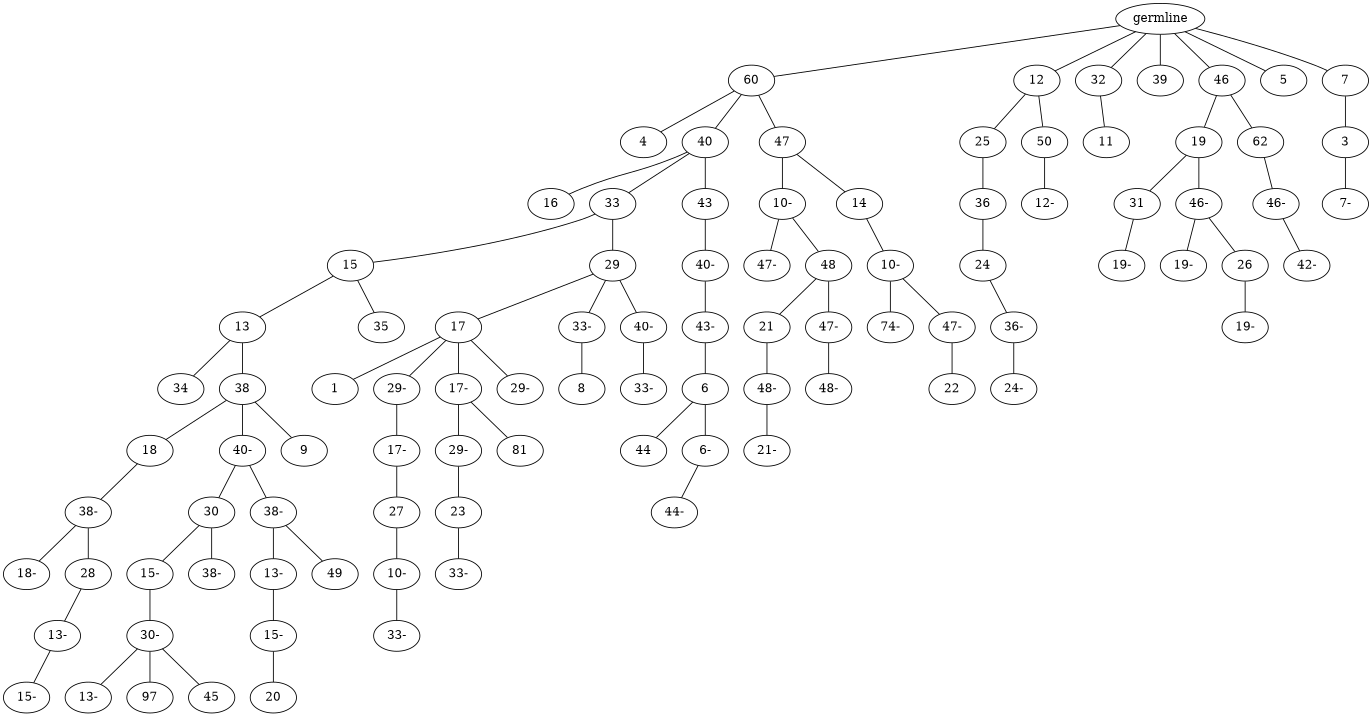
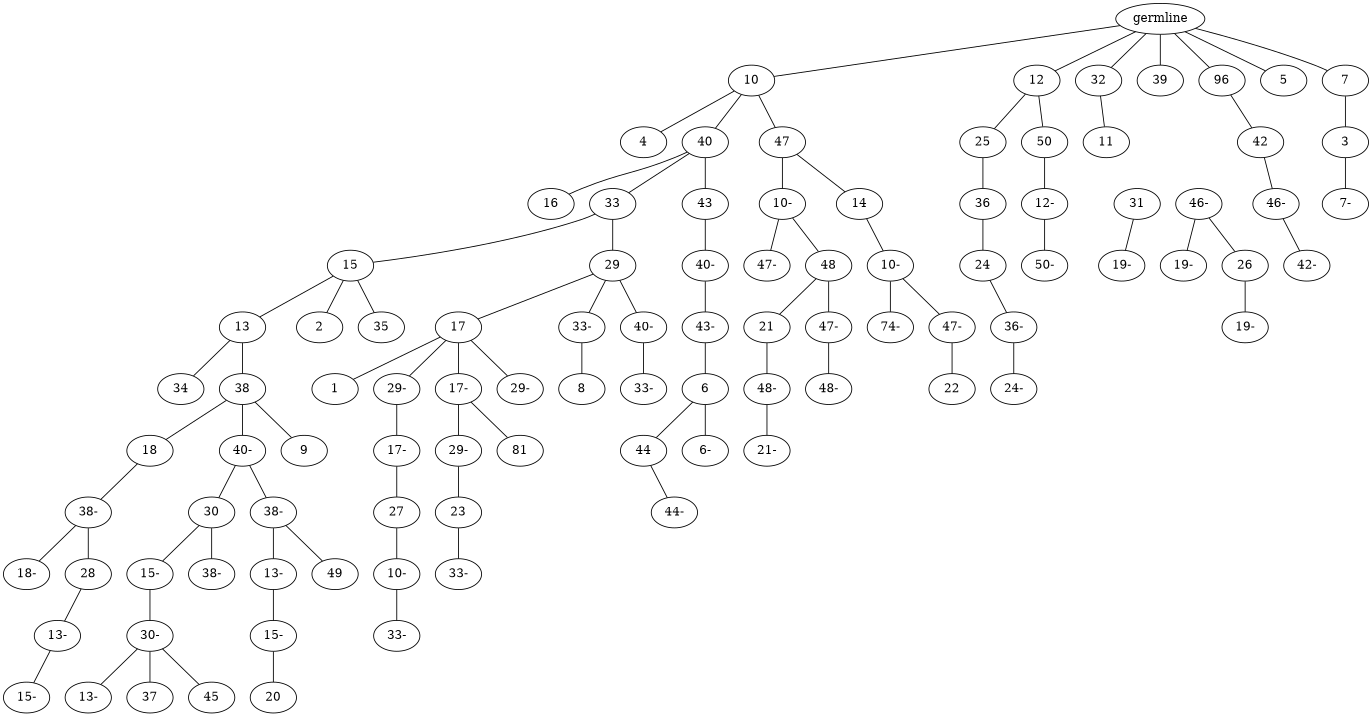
(752, 81) -> (752, 81)
(1222, 81) -> (1222, 81)
(1199, 142) -> none
(1261, 142) -> (1261, 142)
none -> (1045, 266)
none -> (320, 327)
(690, 482) -> (659, 482)
(150, 698) -> (150, 698)
